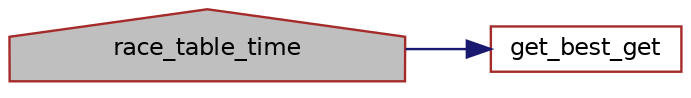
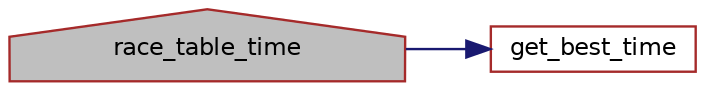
(586, 49) -> (593, 49)
